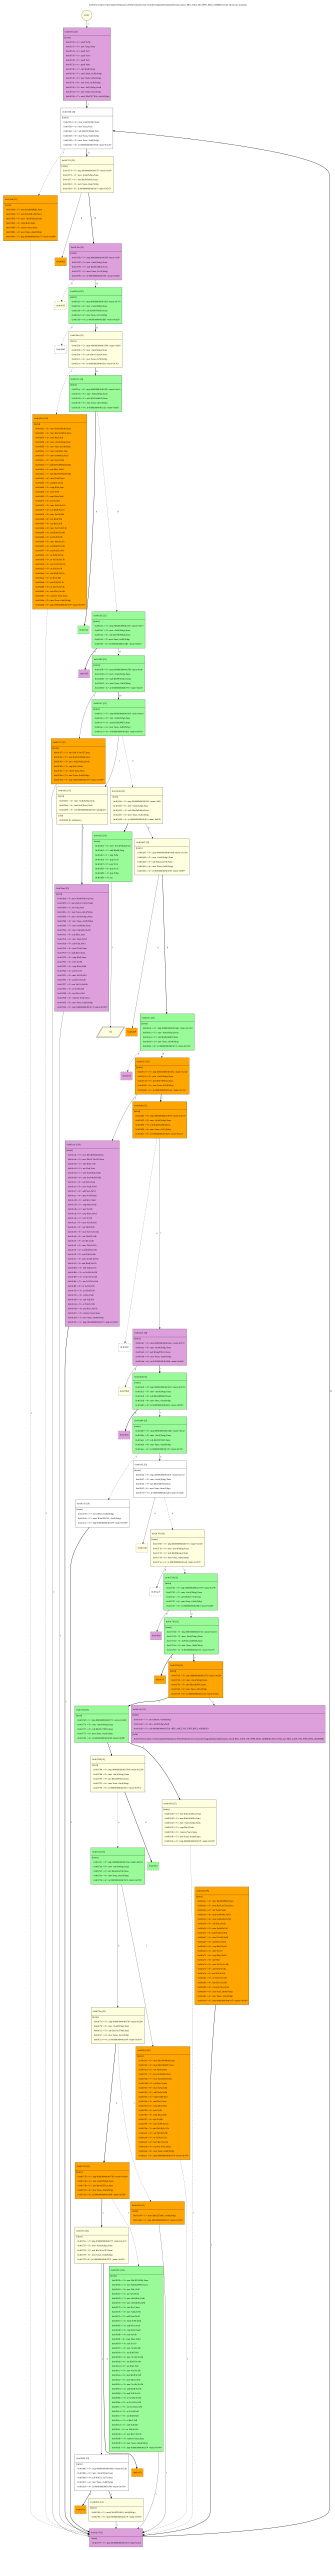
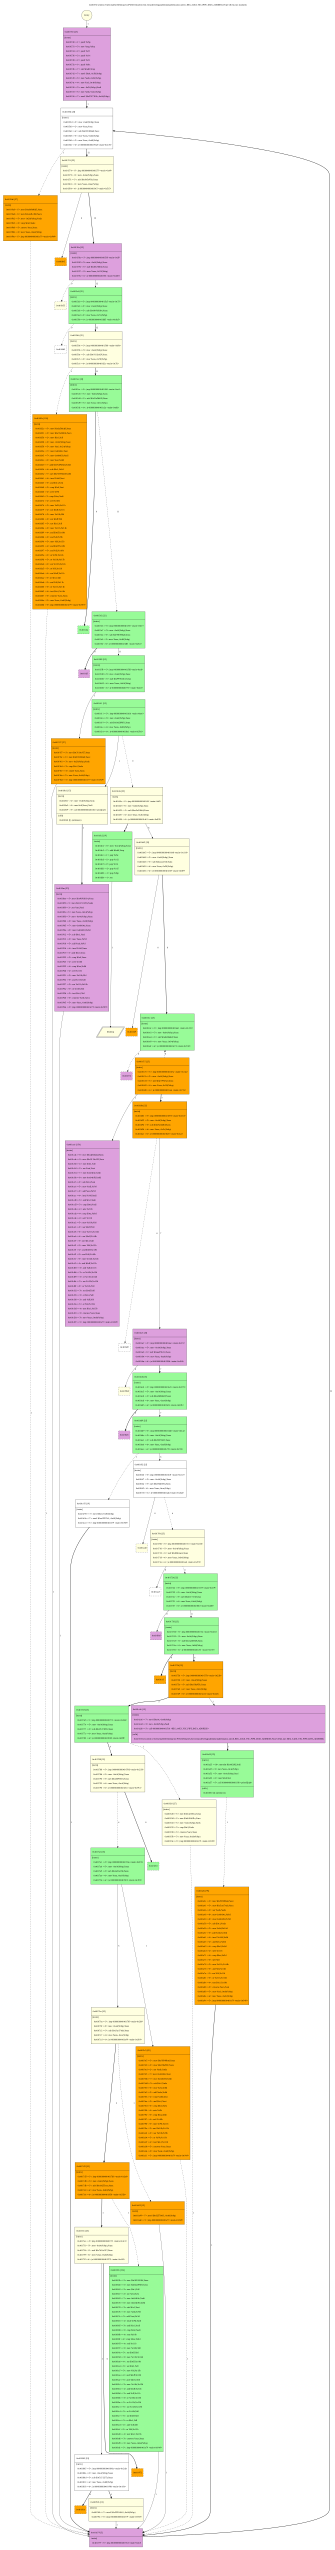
(118, 695) -> none
(110, 1032) -> (110, 1032)
(162, 1053) -> (165, 1055)
(159, 1765) -> (159, 1765)
none -> (227, 1774)
(65, 1936) -> none
